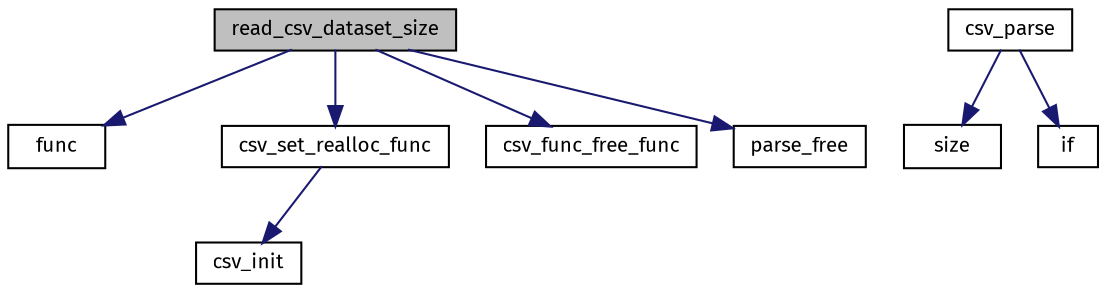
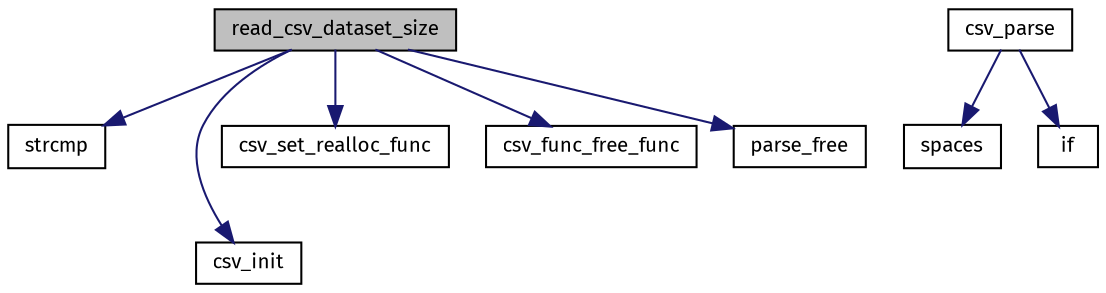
(57, 147) -> (57, 147)
(952, 147) -> (952, 147)
(299, 196) -> (206, 120)
